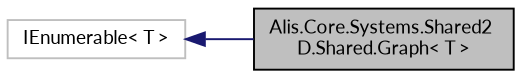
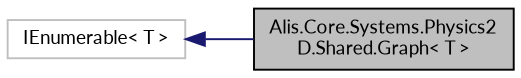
(384, 39) -> (384, 39)
